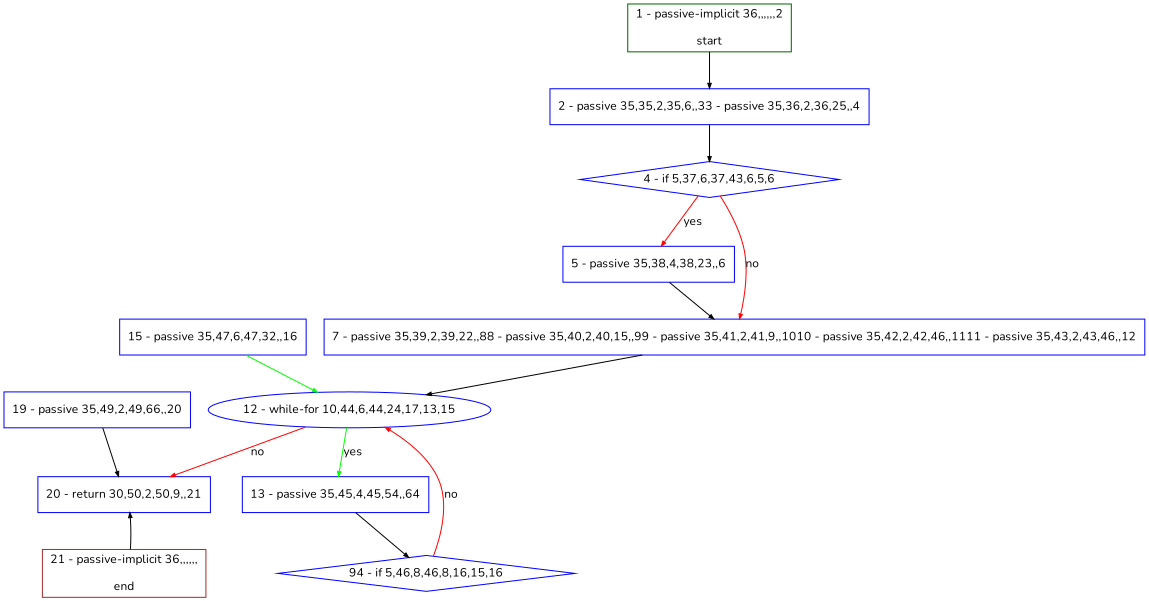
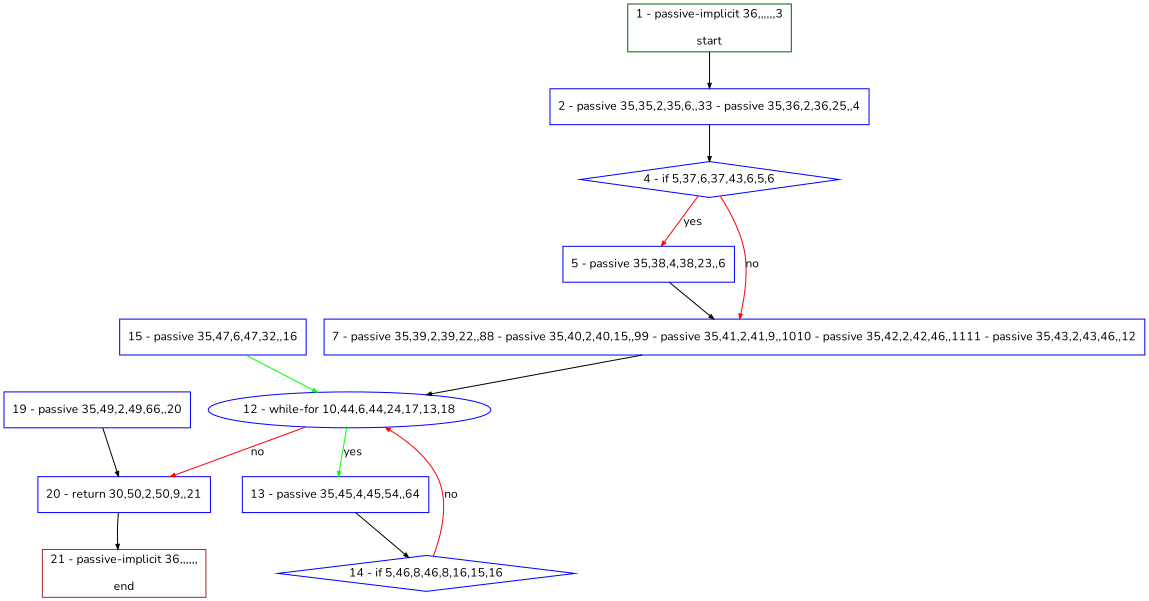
(710, 28) -> (710, 28)
(350, 410) -> (350, 410)
(131, 533) -> (117, 528)
(426, 573) -> (426, 573)
